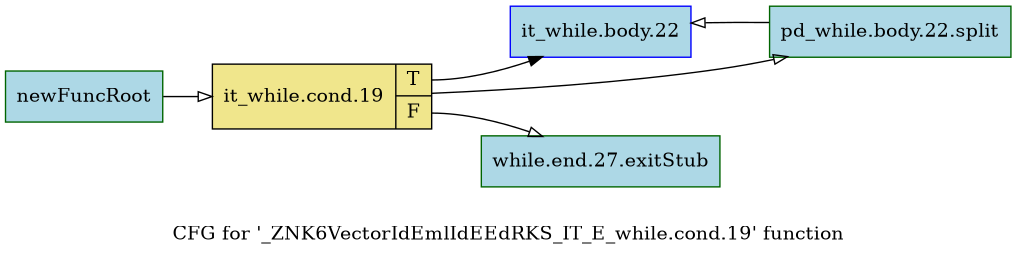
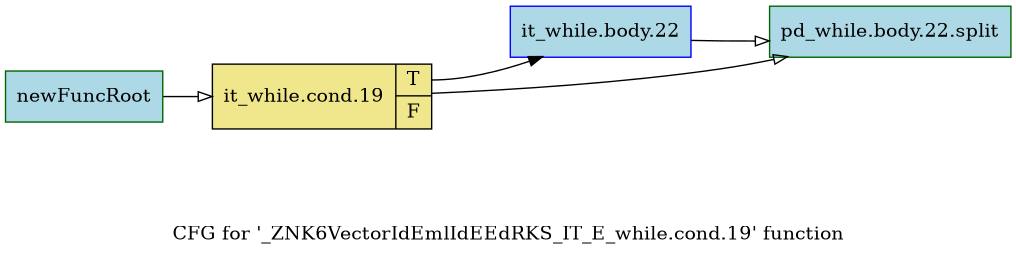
(737, 22) -> (723, 41)
(601, 161) -> none
